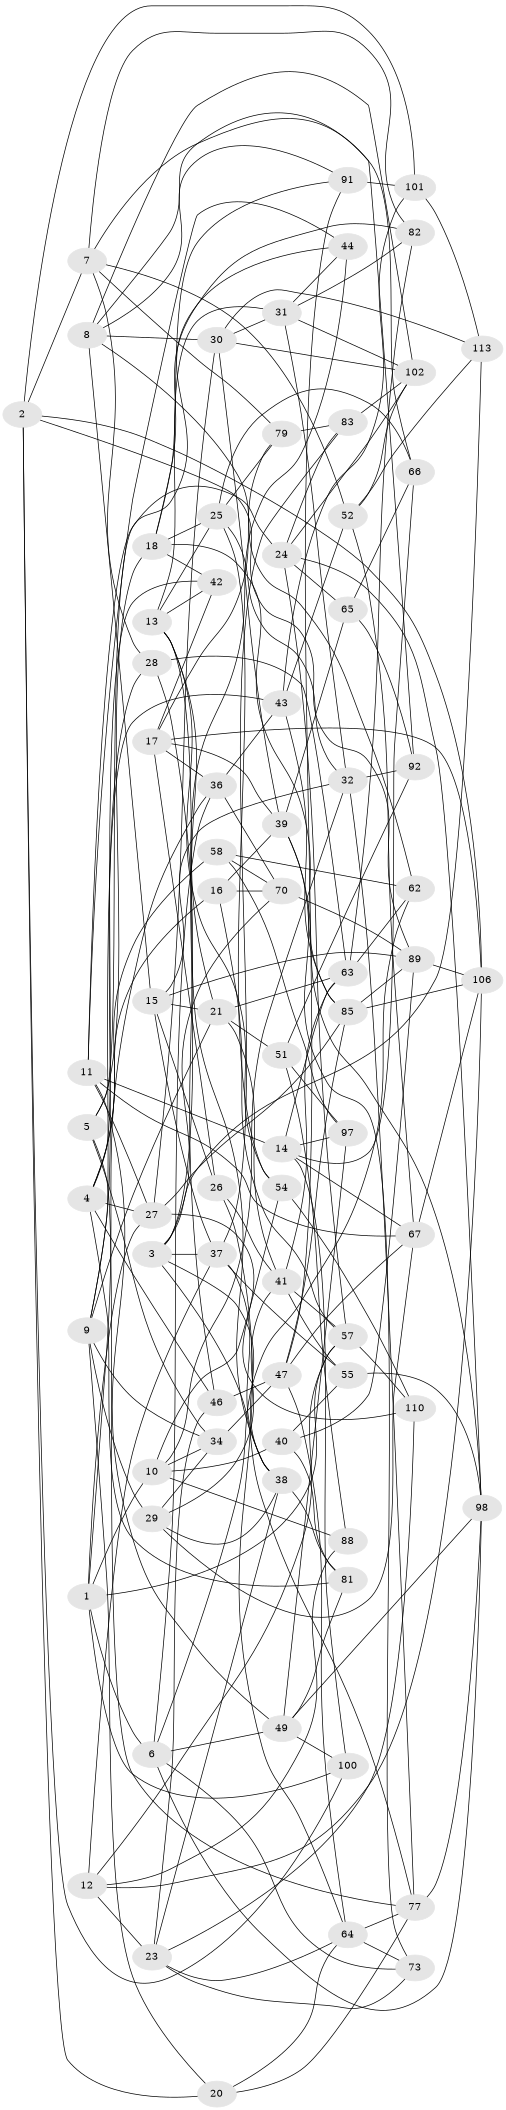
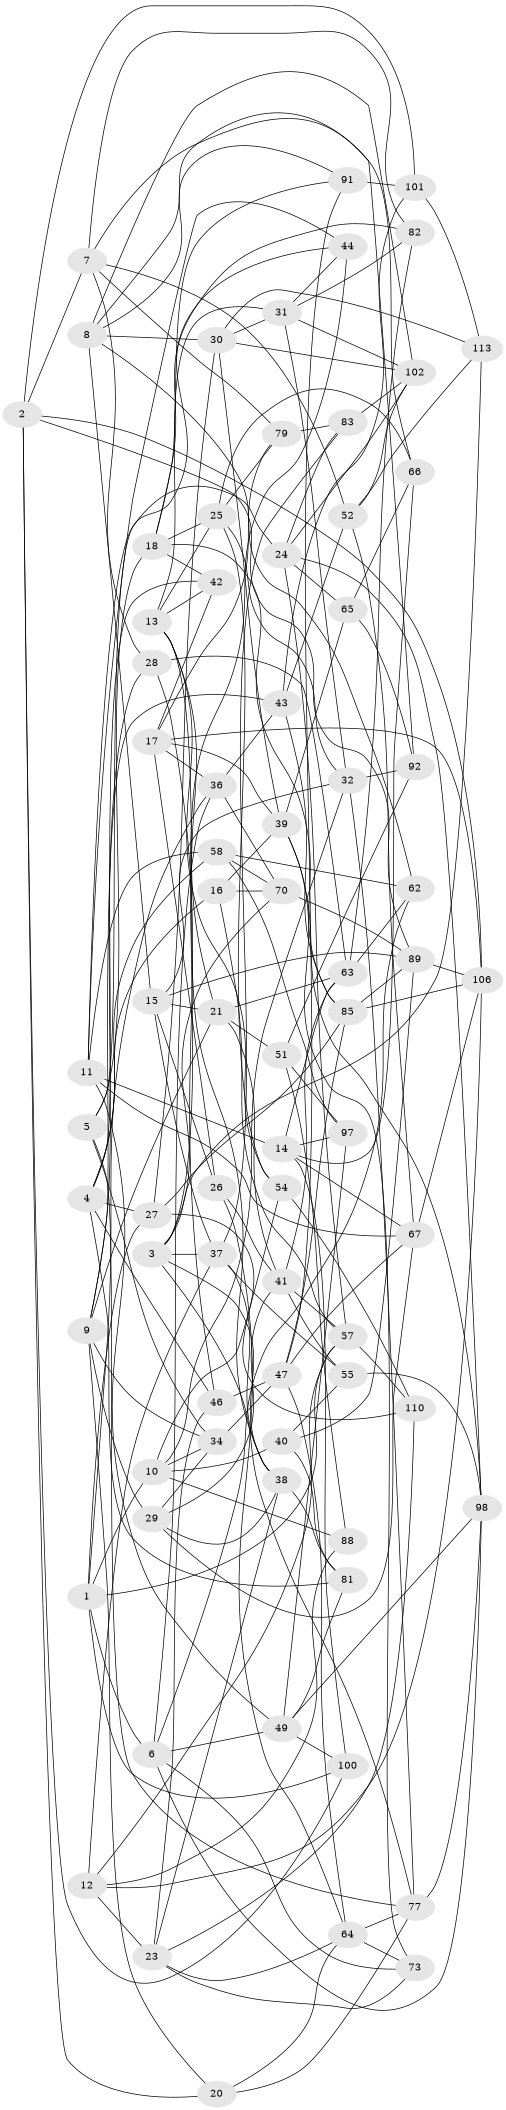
(122, 1143) -> (103, 963)
